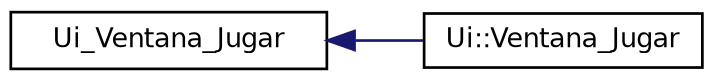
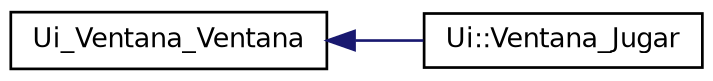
(169, 41) -> (169, 41)
